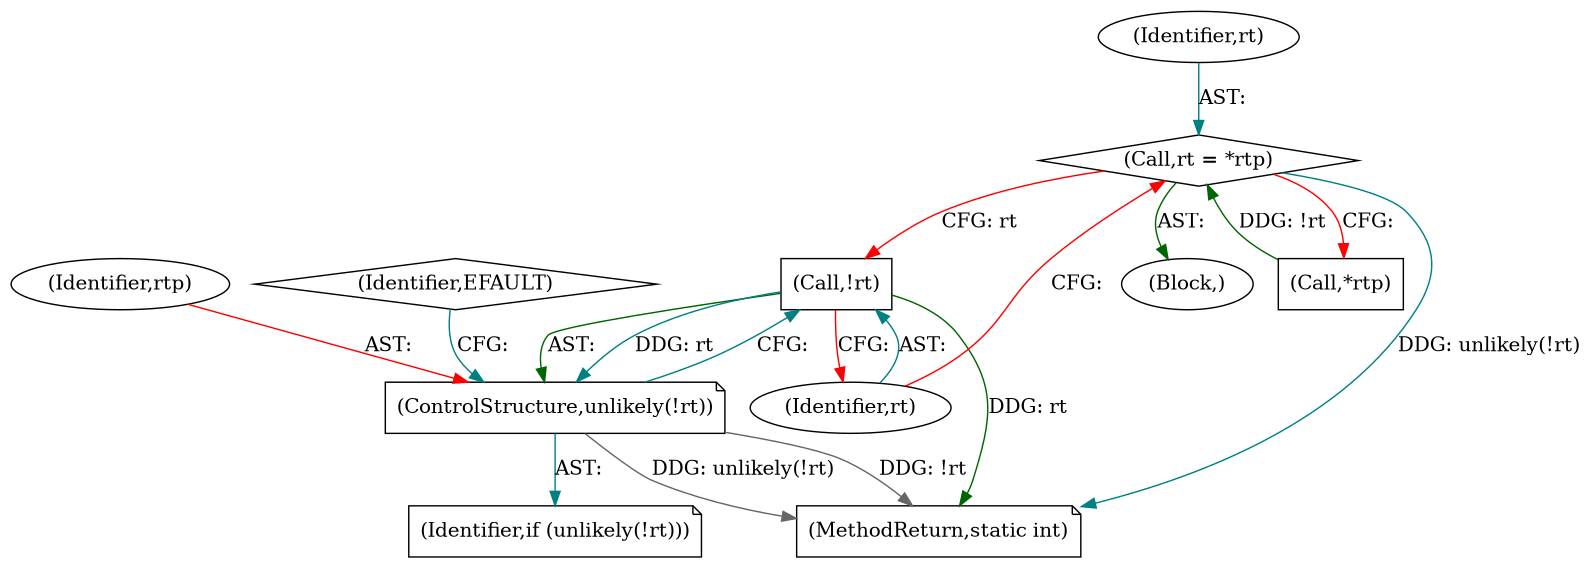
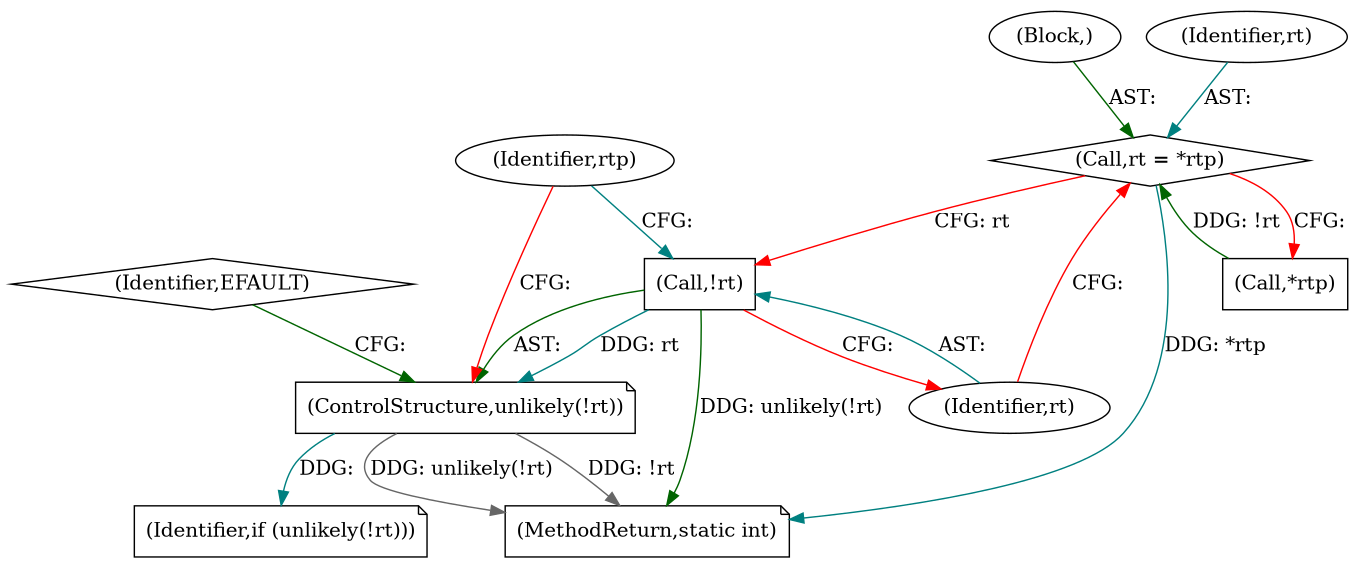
(1157, 212) -> (1099, 94)
(452, 345) -> (327, 340)
(392, 346) -> (549, 284)
(1489, 346) -> (1216, 346)
(718, 355) -> (627, 217)
(1028, 408) -> (791, 408)
(582, 470) -> (330, 470)
